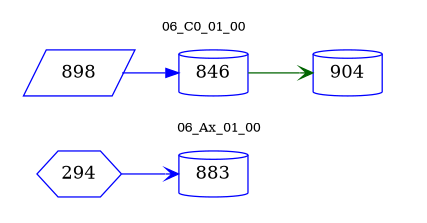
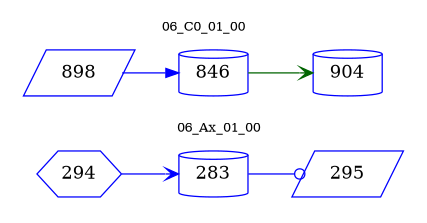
(213, 174) -> (213, 174)
none -> (348, 174)
